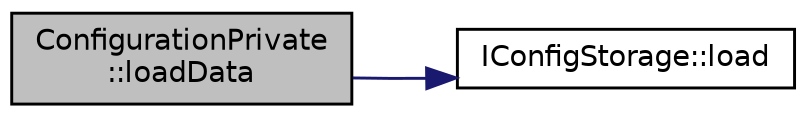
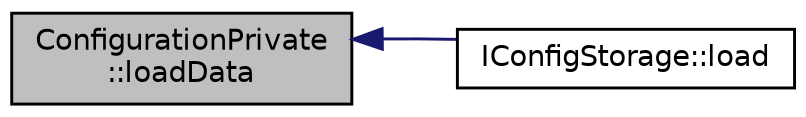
(390, 78) -> (419, 39)
